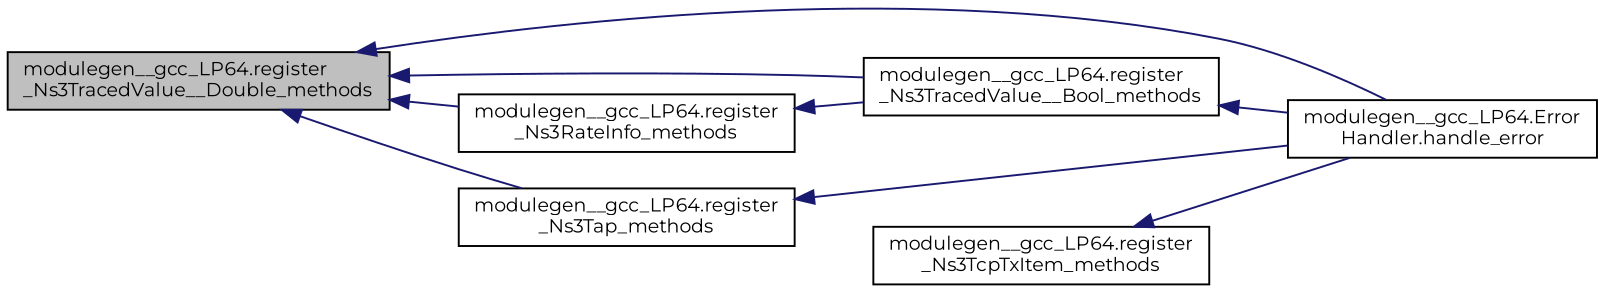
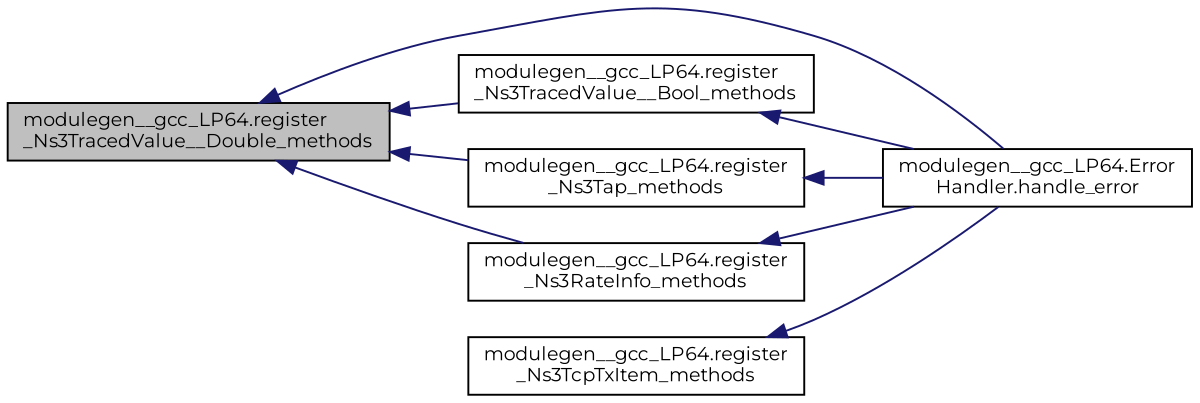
(839, 104) -> (847, 223)
